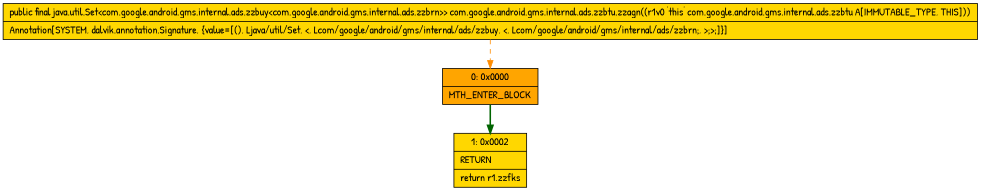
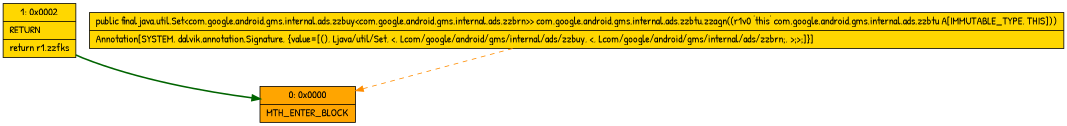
(490, 115) -> (163, 82)
